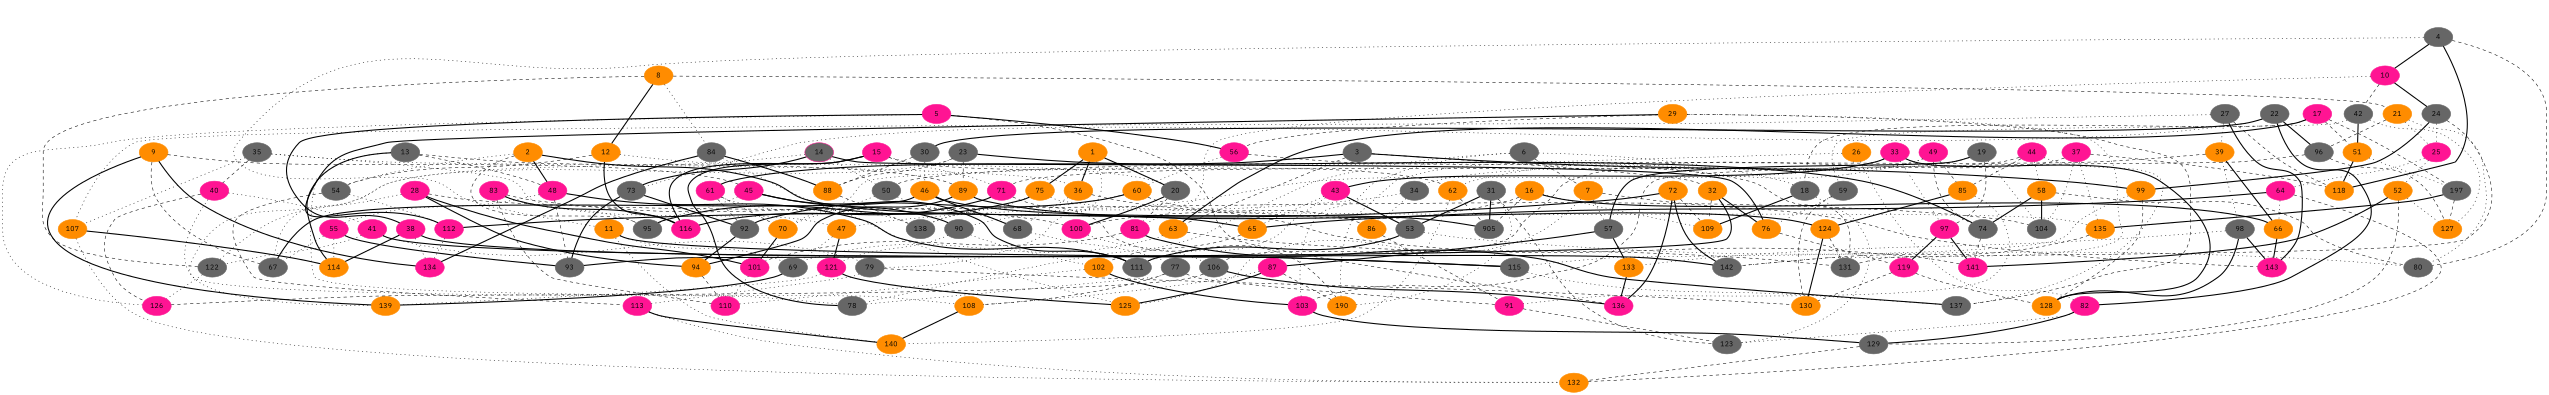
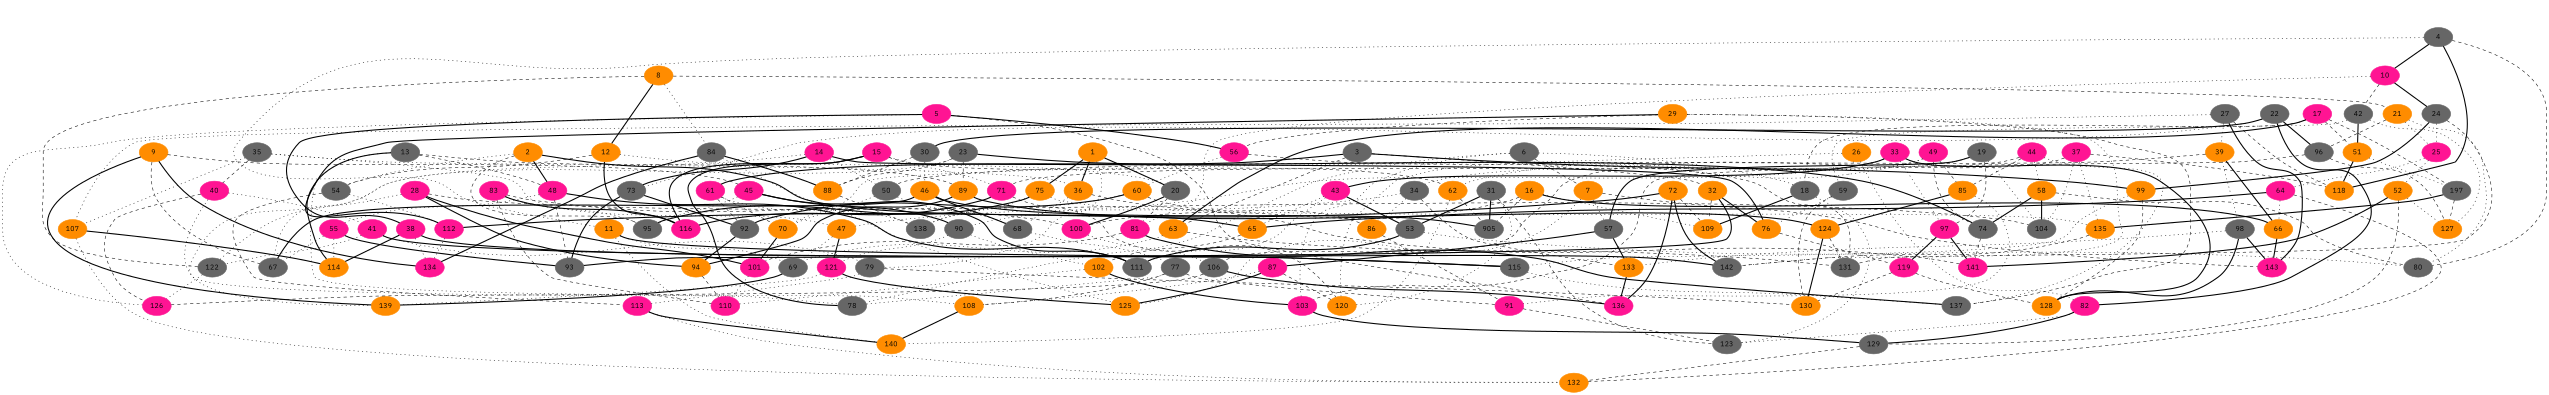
(819, 152) -> (819, 152)
none -> (1461, 234)
(1342, 306) -> (1342, 306)
